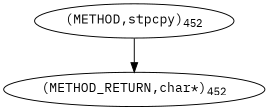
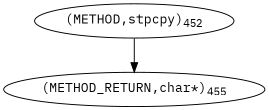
(217, 88) -> (217, 88)
